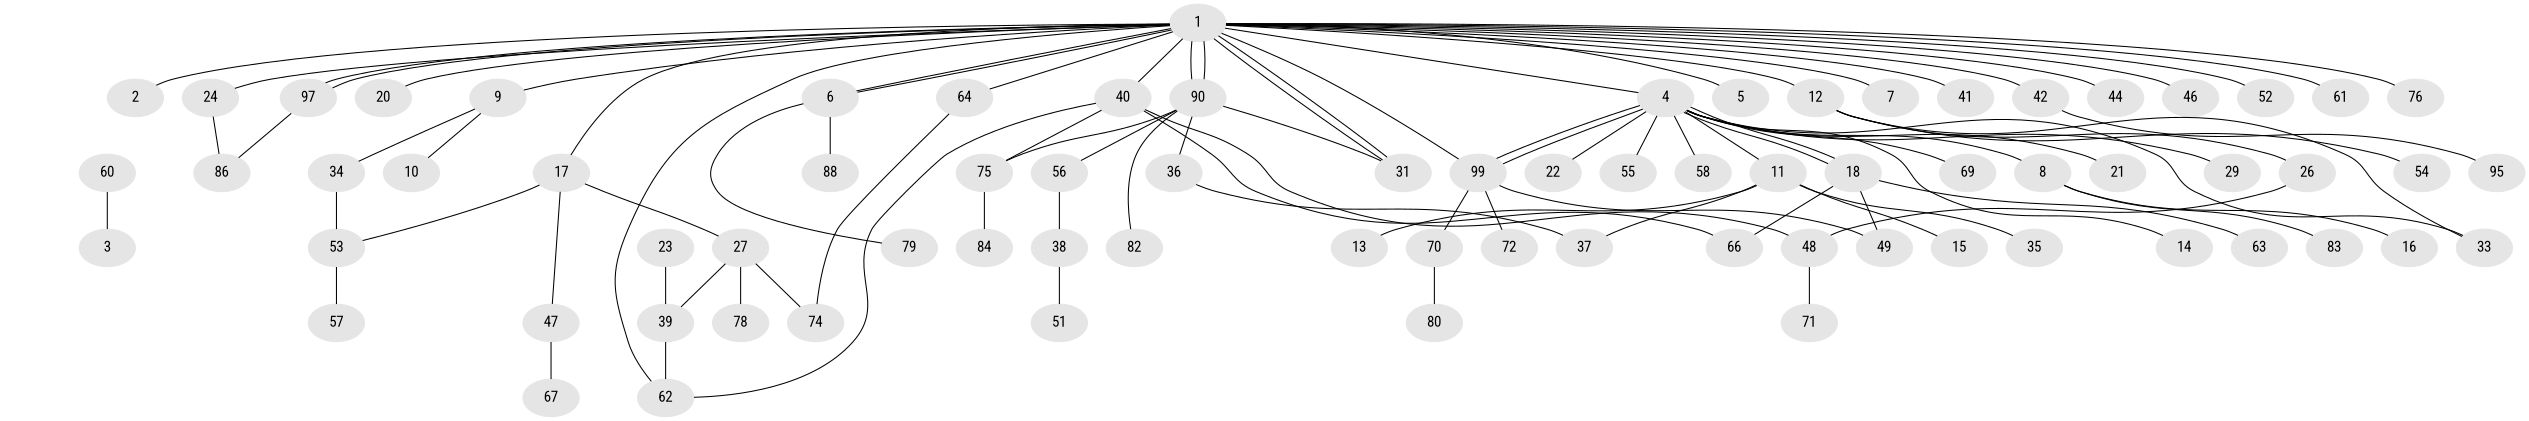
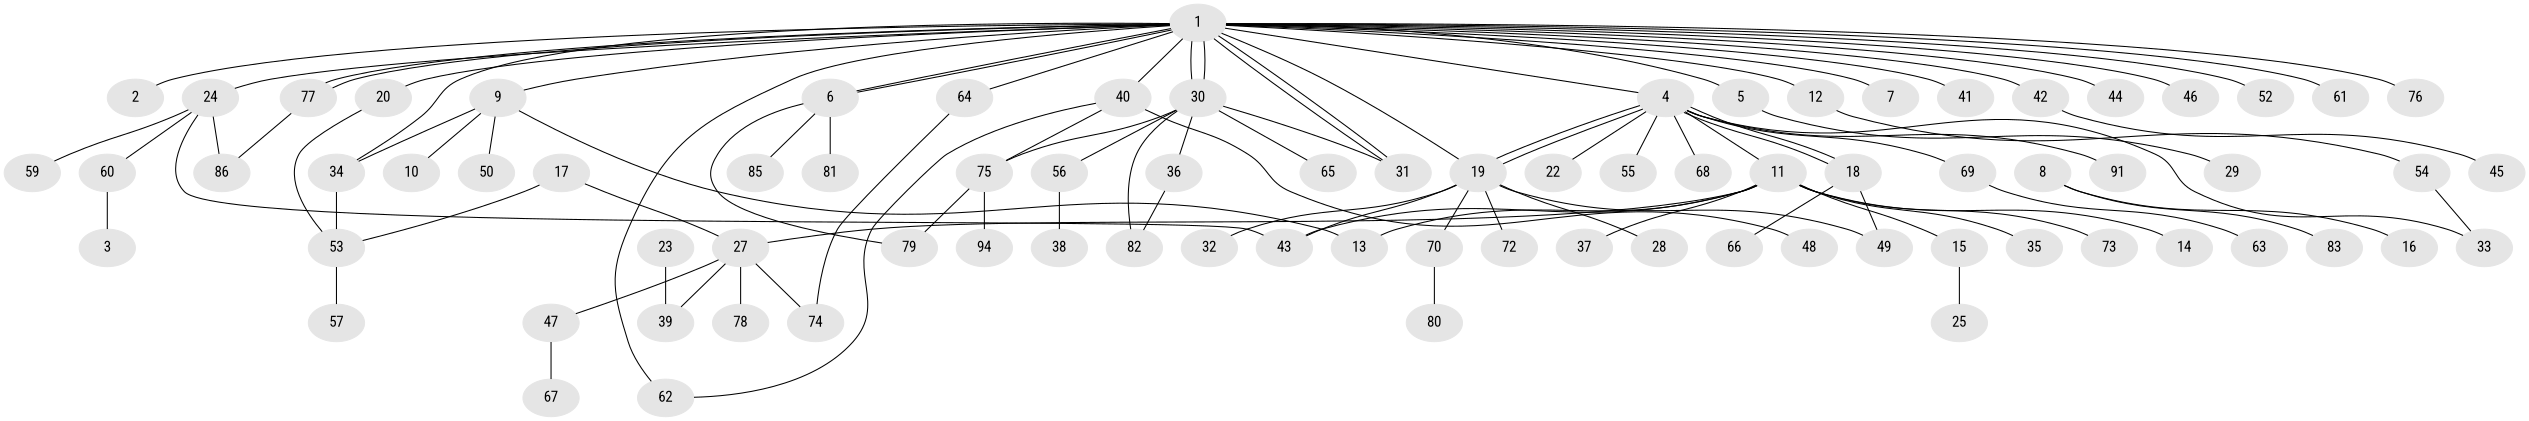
(851, 39) -> (747, 34)
(308, 98) -> (308, 98)
(1198, 98) -> (1198, 98)
(2164, 118) -> (2453, 210)
none -> (159, 135)
(1854, 135) -> none
(1948, 137) -> (1986, 137)
none -> (297, 158)
none -> (32, 173)
none -> (486, 173)
none -> (755, 173)
(830, 173) -> (830, 173)
none -> (1328, 173)
(1478, 173) -> (1478, 173)
(1703, 173) -> (1703, 173)
(2118, 173) -> (2118, 173)
(2307, 173) -> none
(2497, 173) -> (2497, 173)
(1911, 175) -> (2018, 210)
(2023, 203) -> (2114, 210)
none -> (951, 206)
(1380, 209) -> (1154, 210)
none -> (921, 213)
(1340, 216) -> none
none -> (1239, 222)
(556, 248) -> (648, 288)
(984, 248) -> (984, 248)
none -> (1209, 248)
none -> (1284, 248)
none -> (1659, 248)
none -> (2109, 248)
(1059, 323) -> none
(1809, 323) -> none
none -> (1959, 323)
(666, 361) -> none
